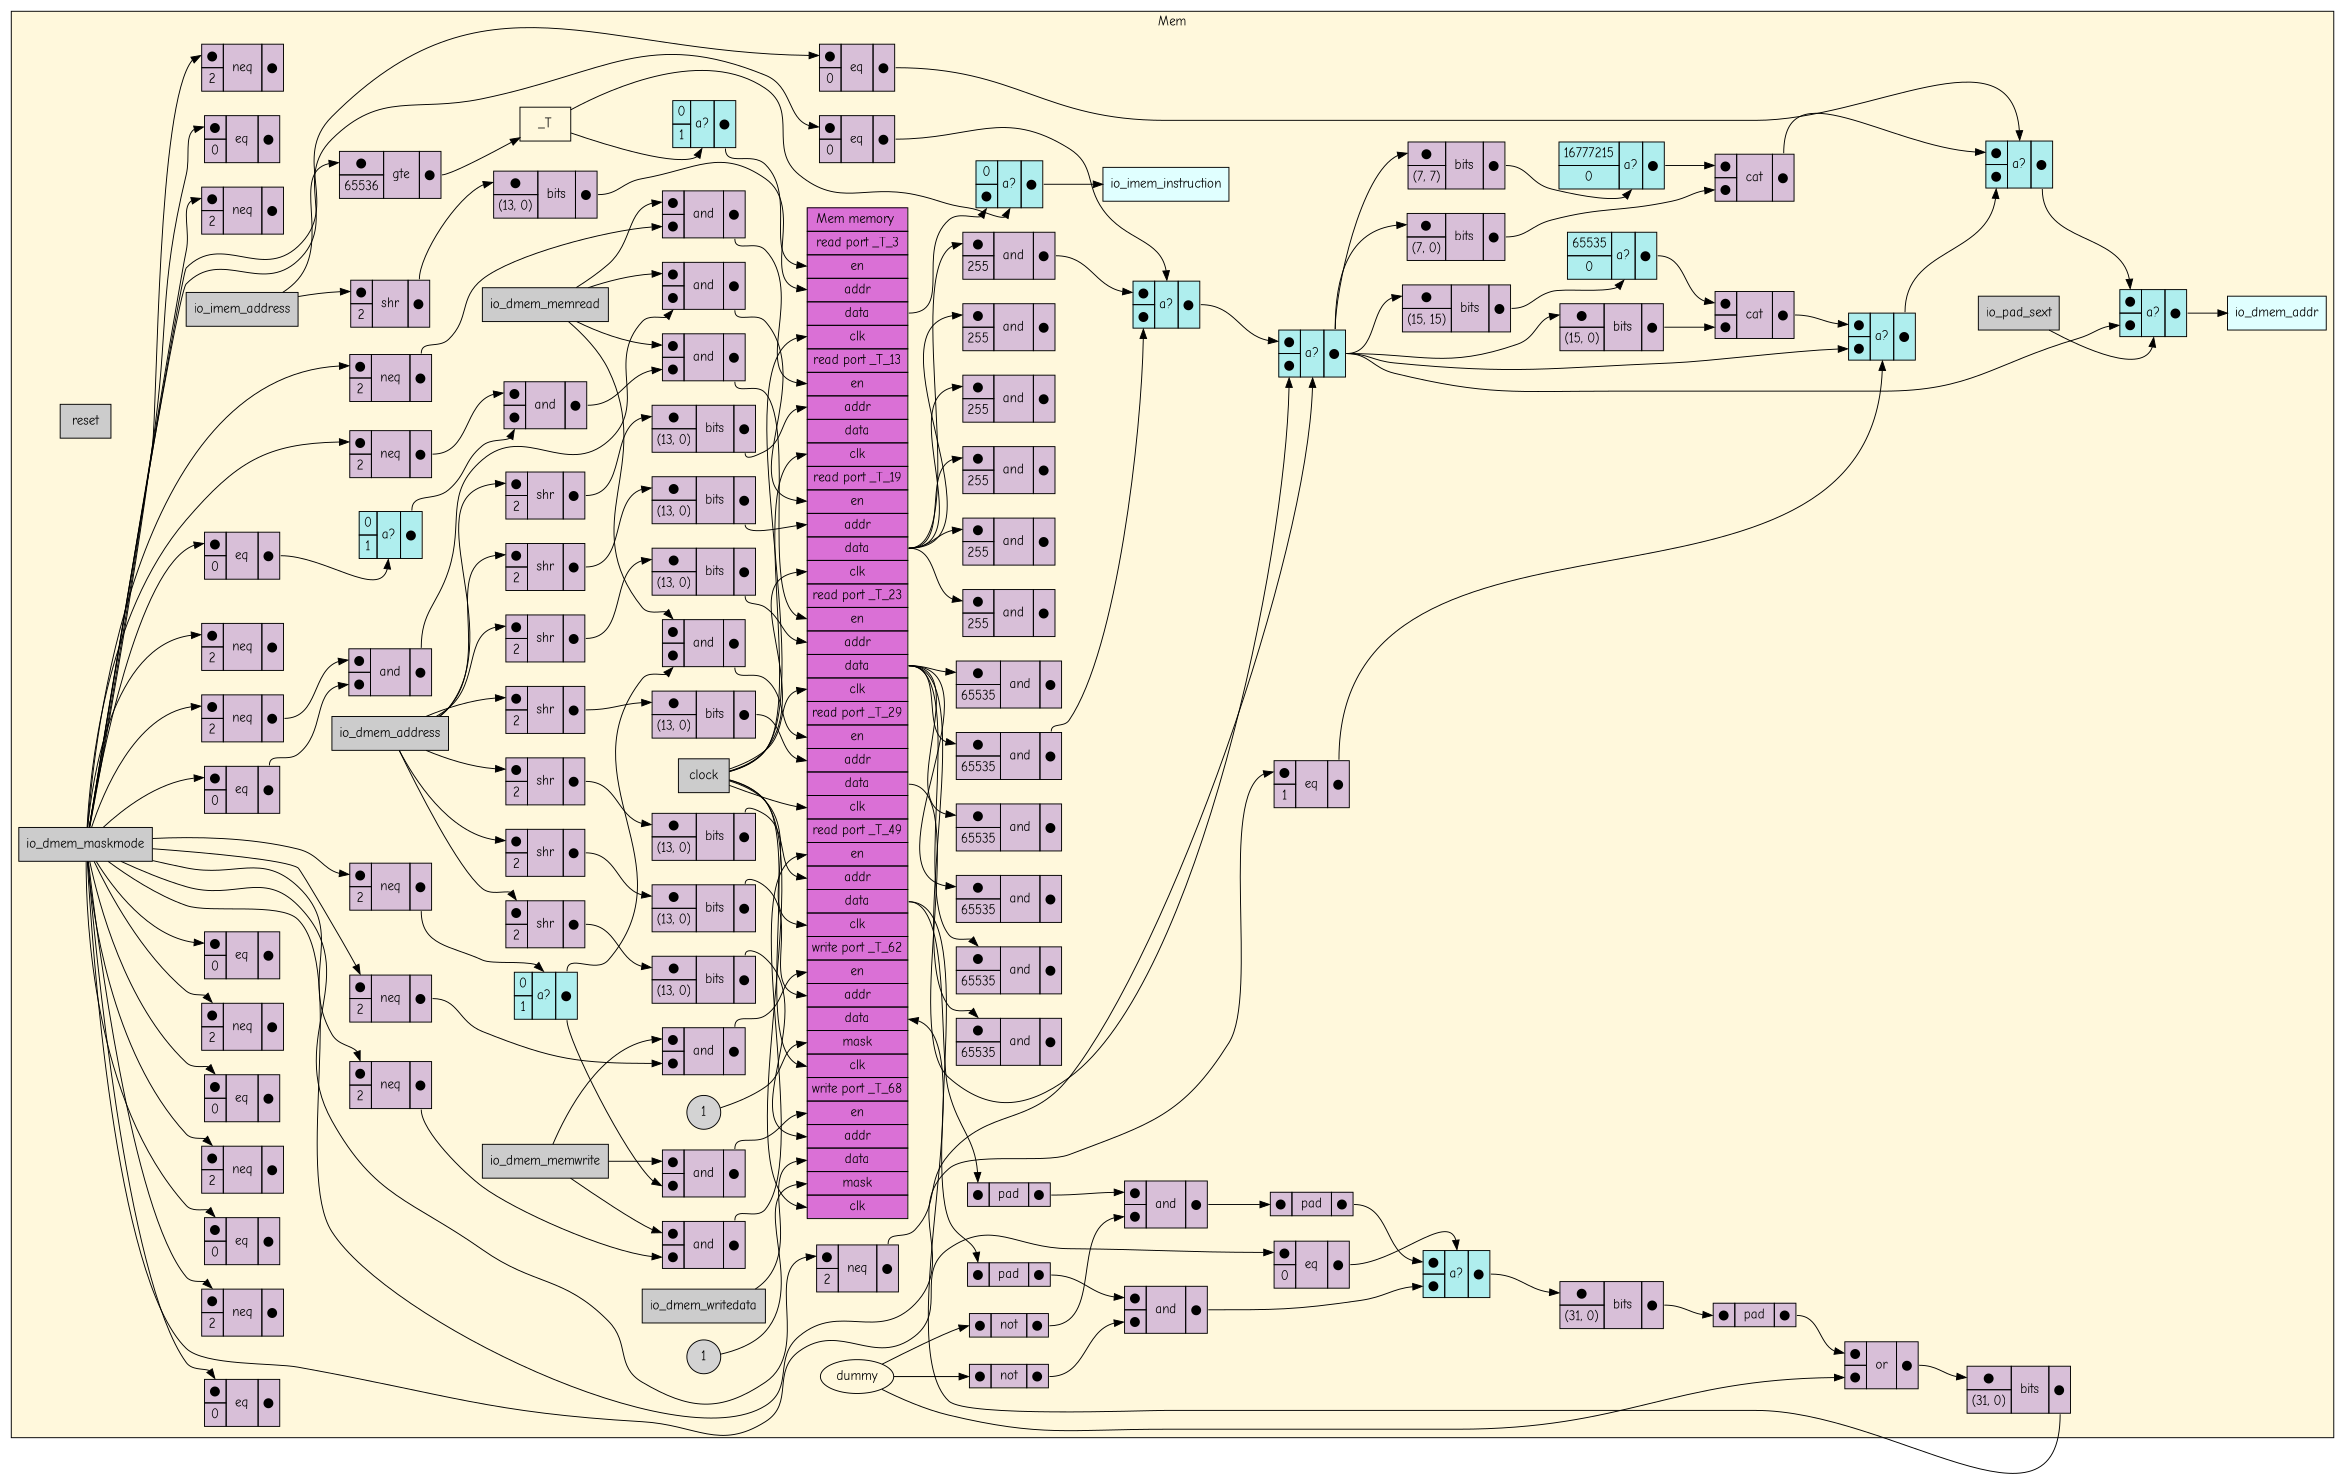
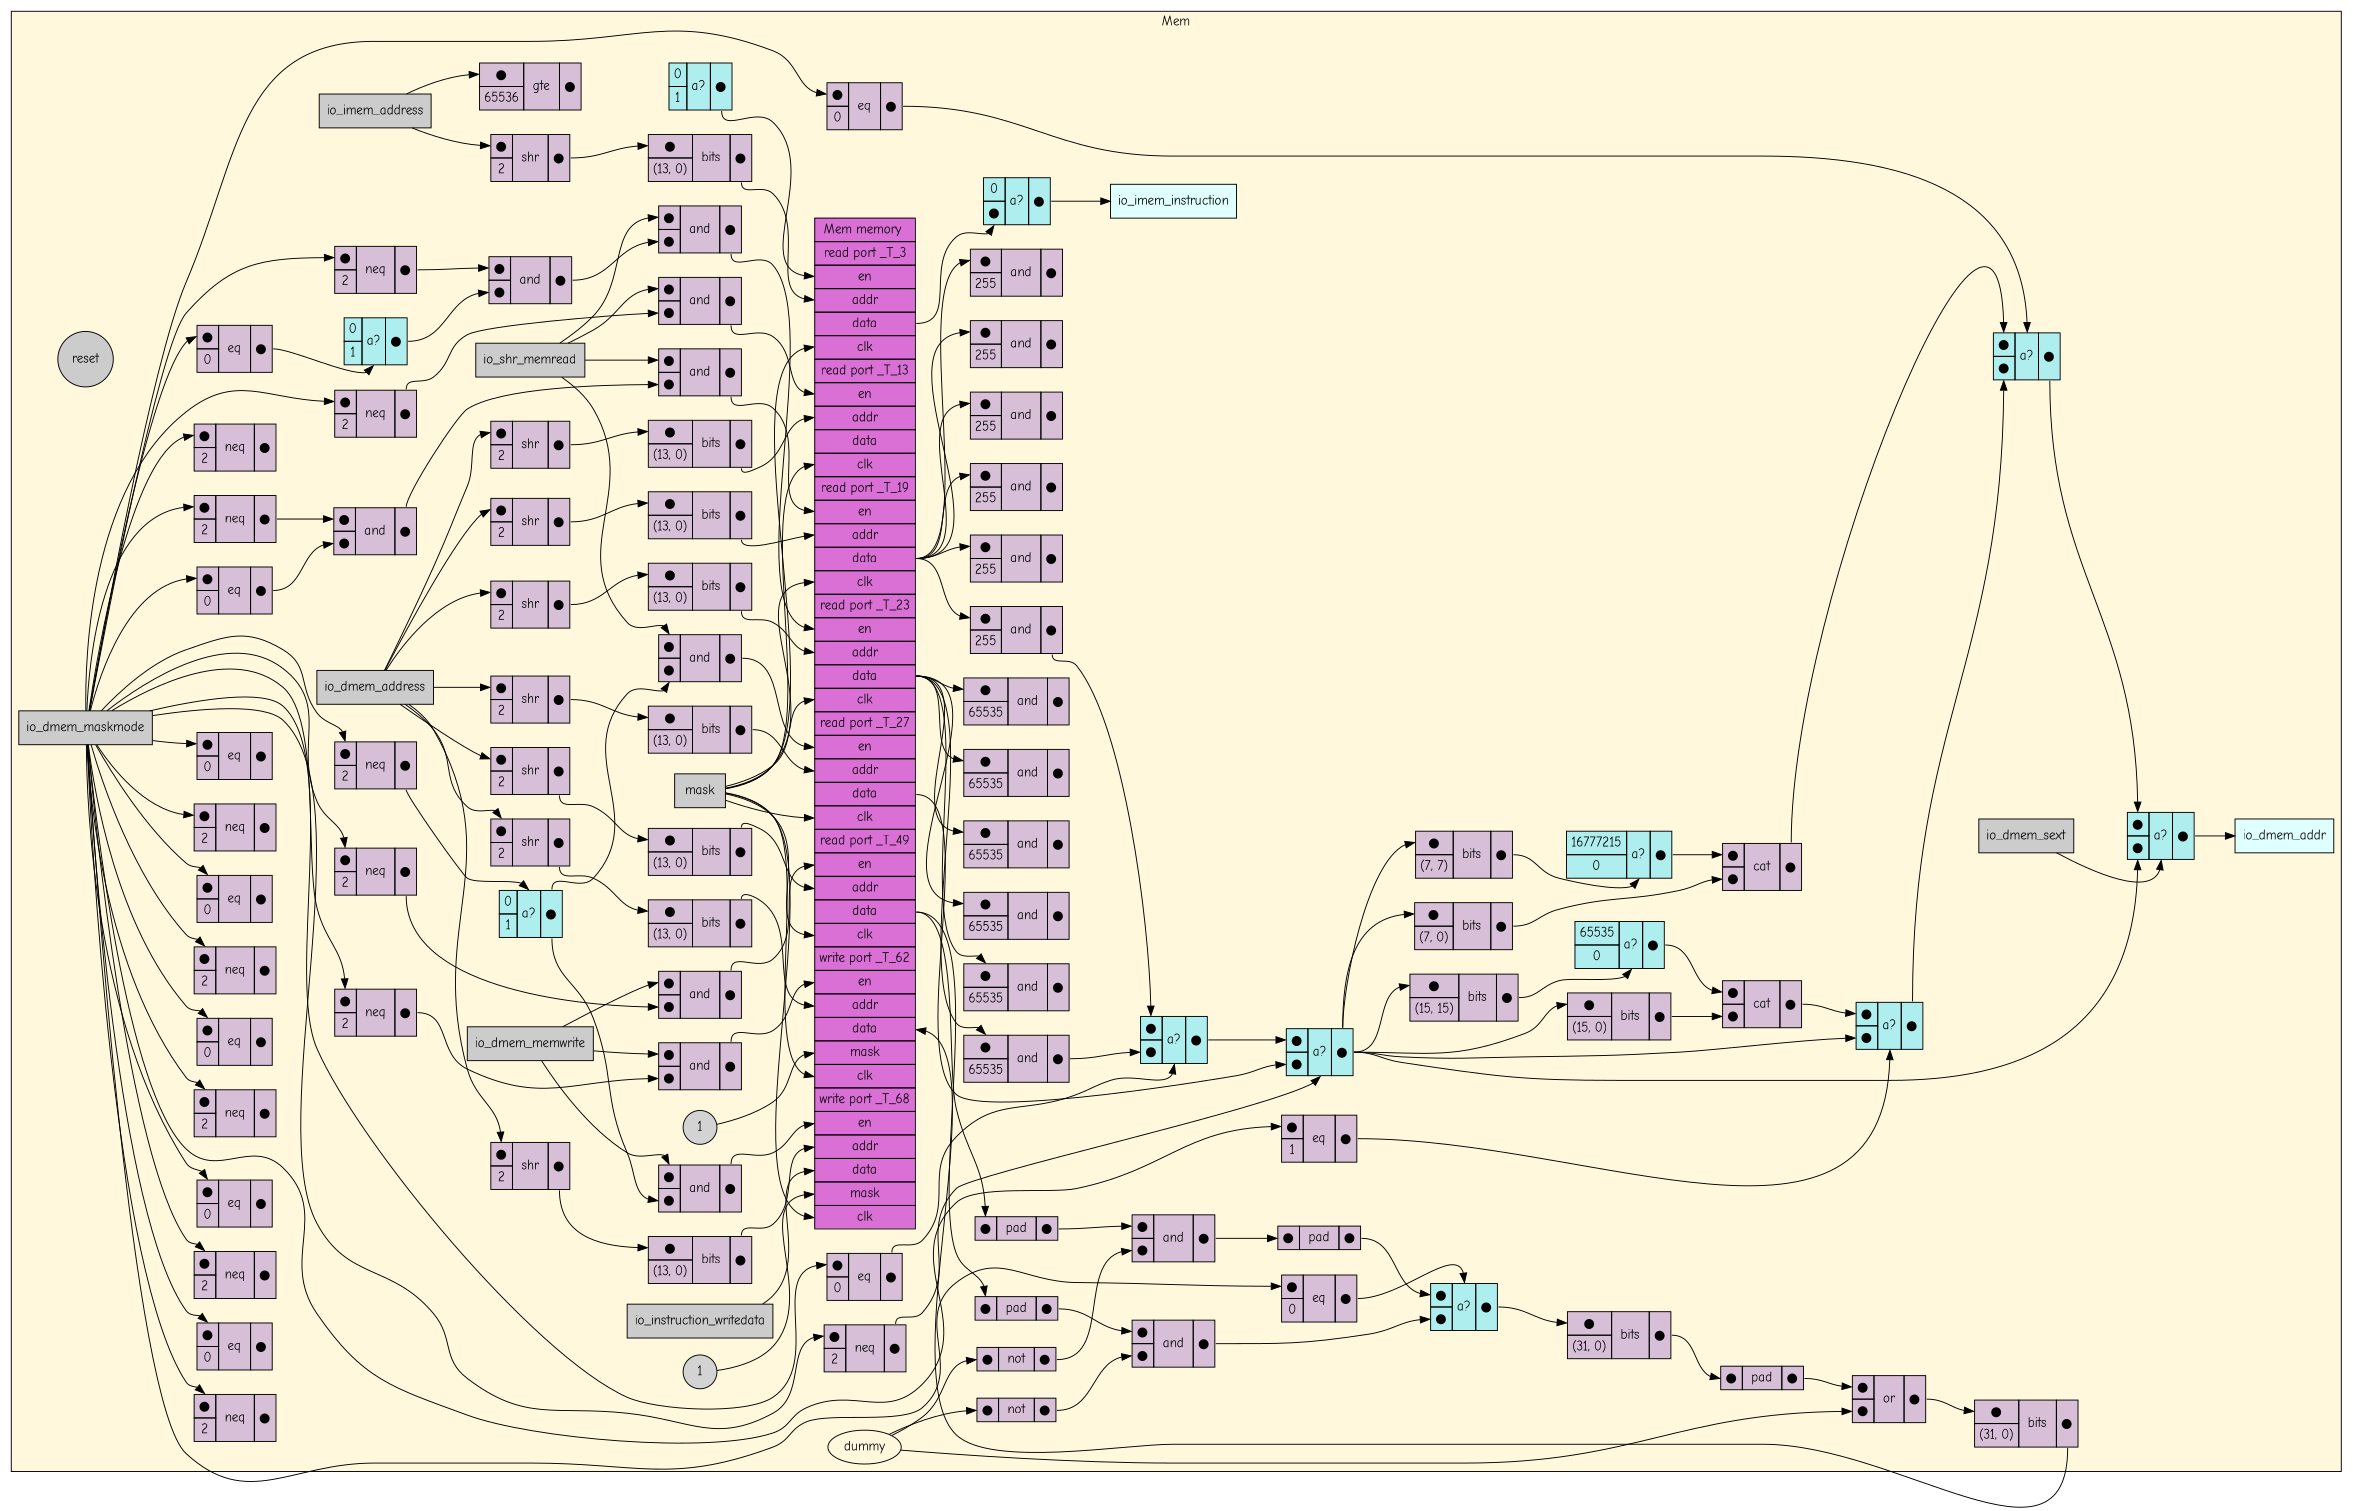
(545, 124) -> none
(545, 305) -> (530, 360)
(2019, 313) -> (2026, 836)
(86, 421) -> (86, 359)
(858, 713) -> (865, 723)
(704, 776) -> (700, 791)
(704, 1306) -> (700, 1321)
